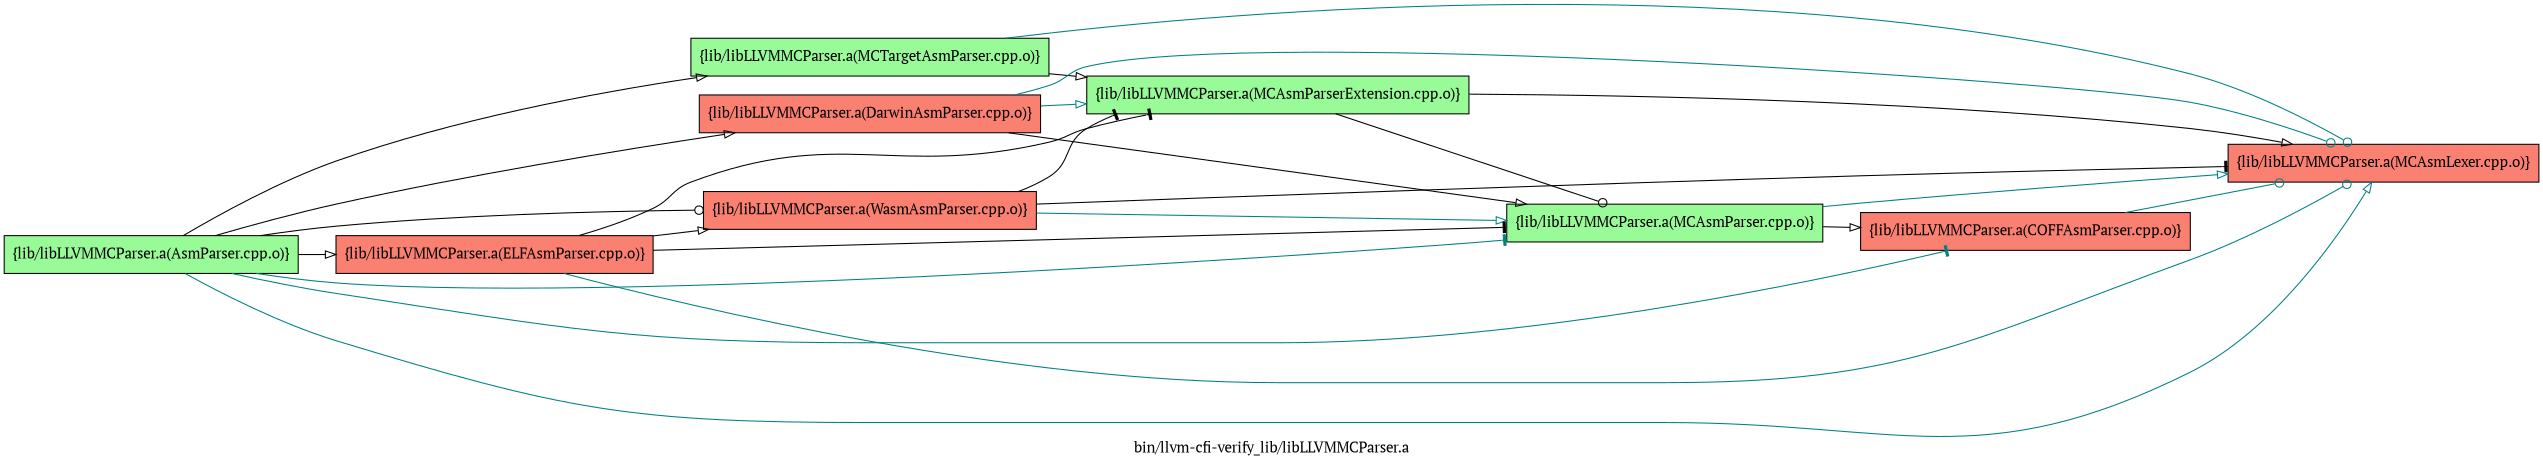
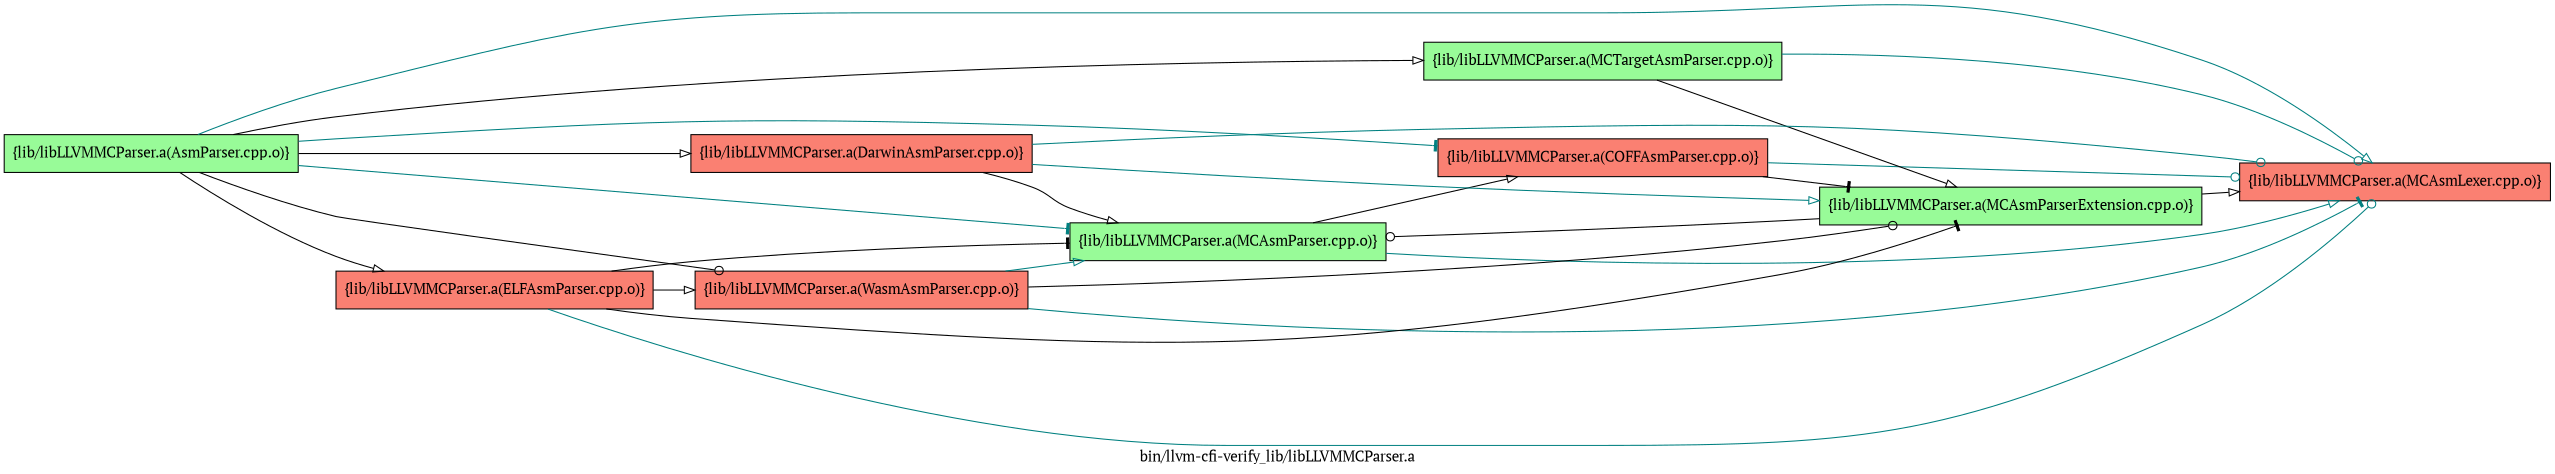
(1067, 155) -> (1459, 268)
none -> (1804, 182)
(1629, 183) -> (1701, 328)
